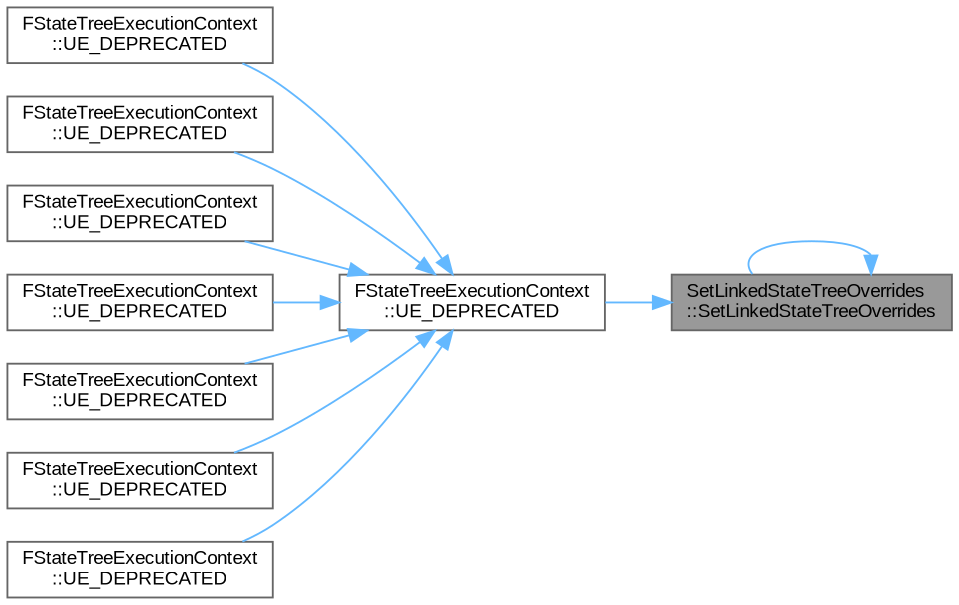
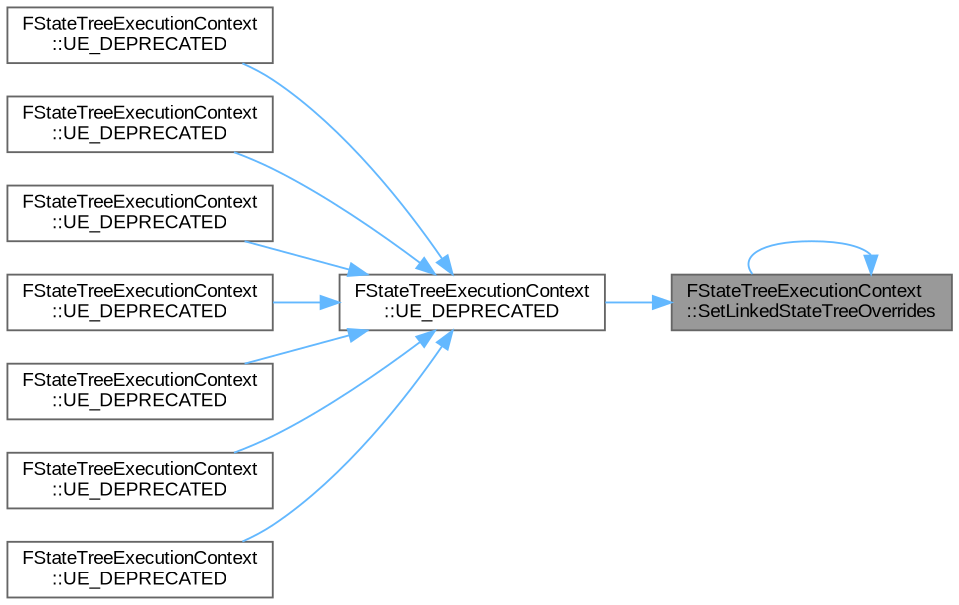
(812, 302) -> (812, 302)
